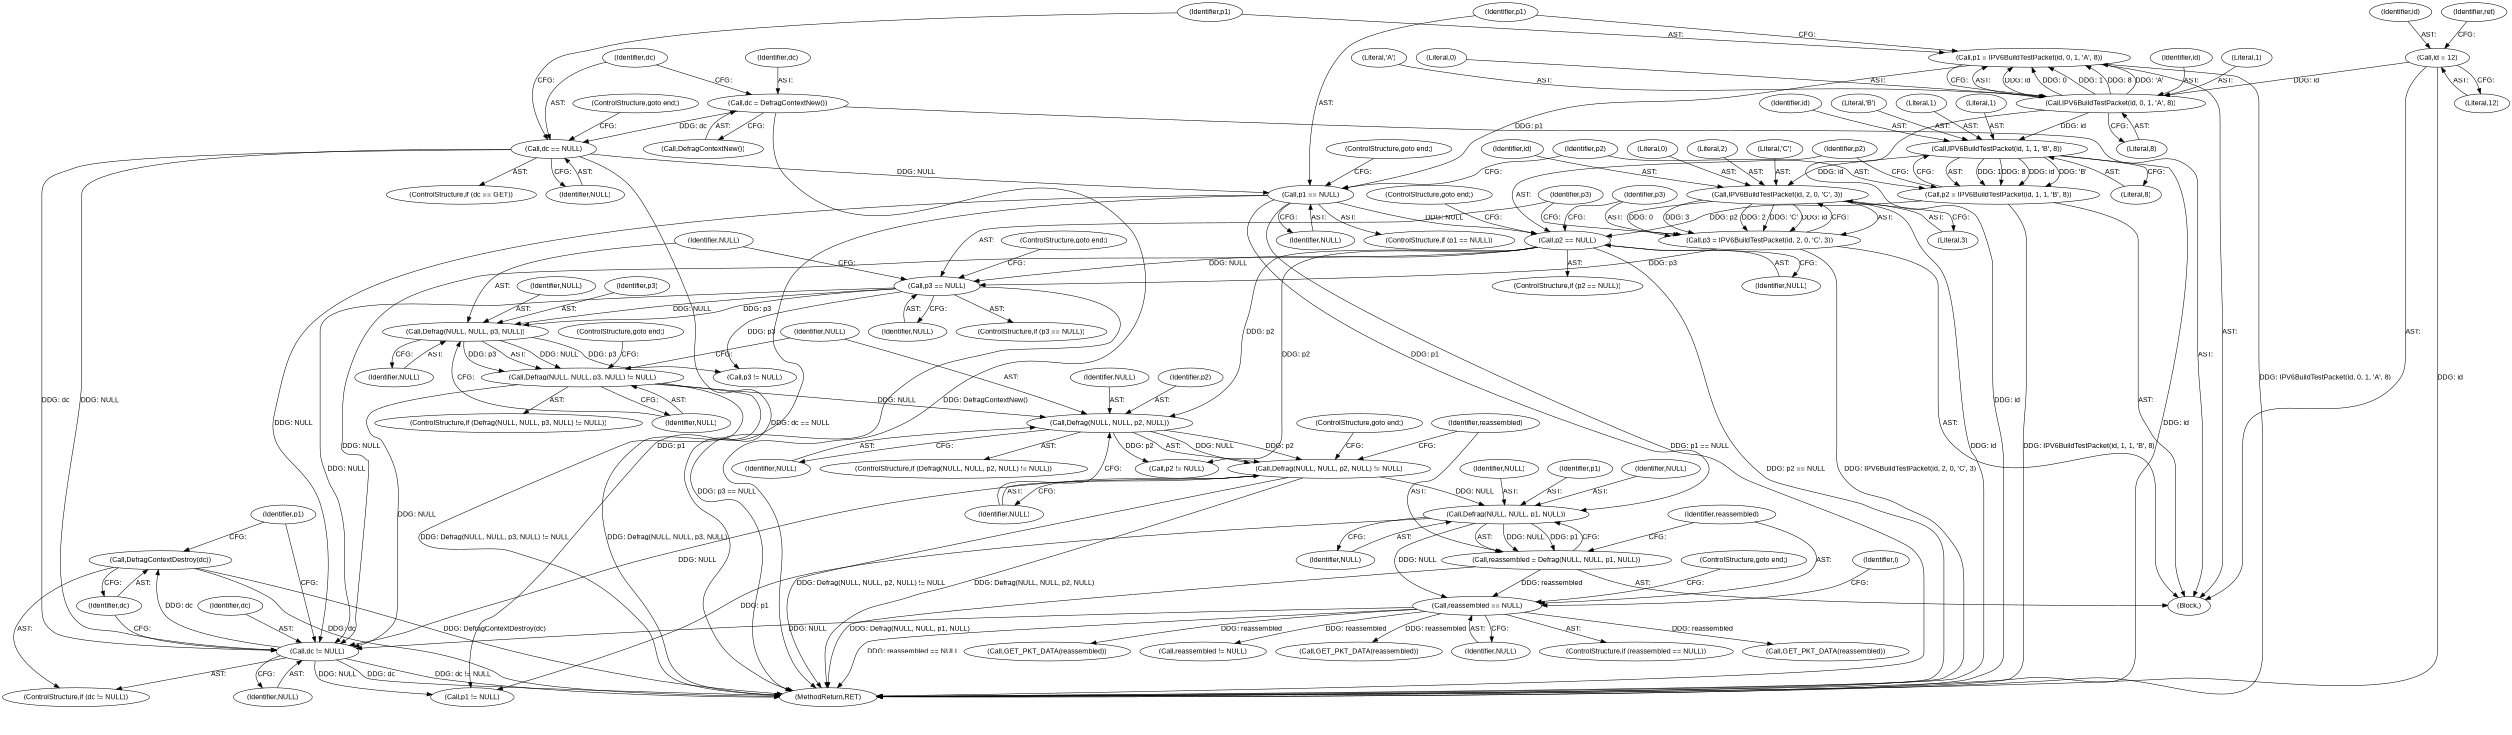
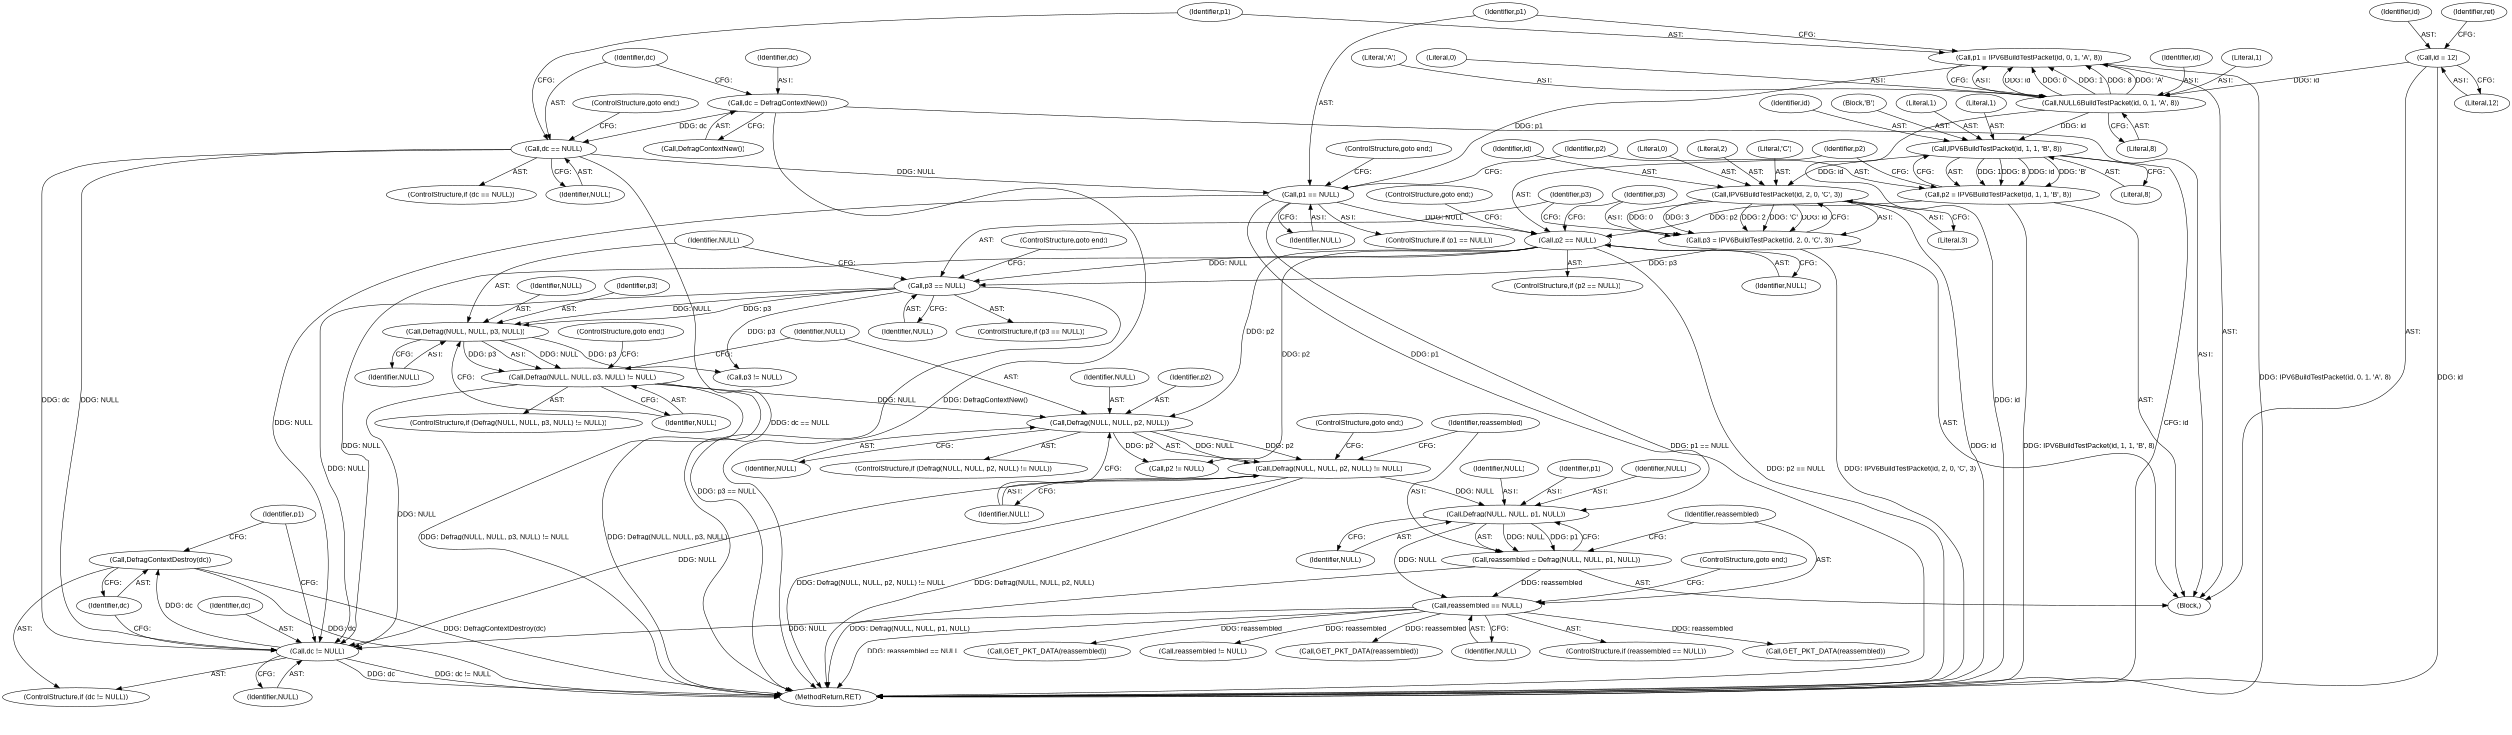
(1859, 103) -> (1859, 103)
(2111, 103) -> (2111, 103)
(461, 195) -> (461, 195)
(2176, 423) -> (2176, 423)
(1881, 560) -> none
(472, 697) -> none
